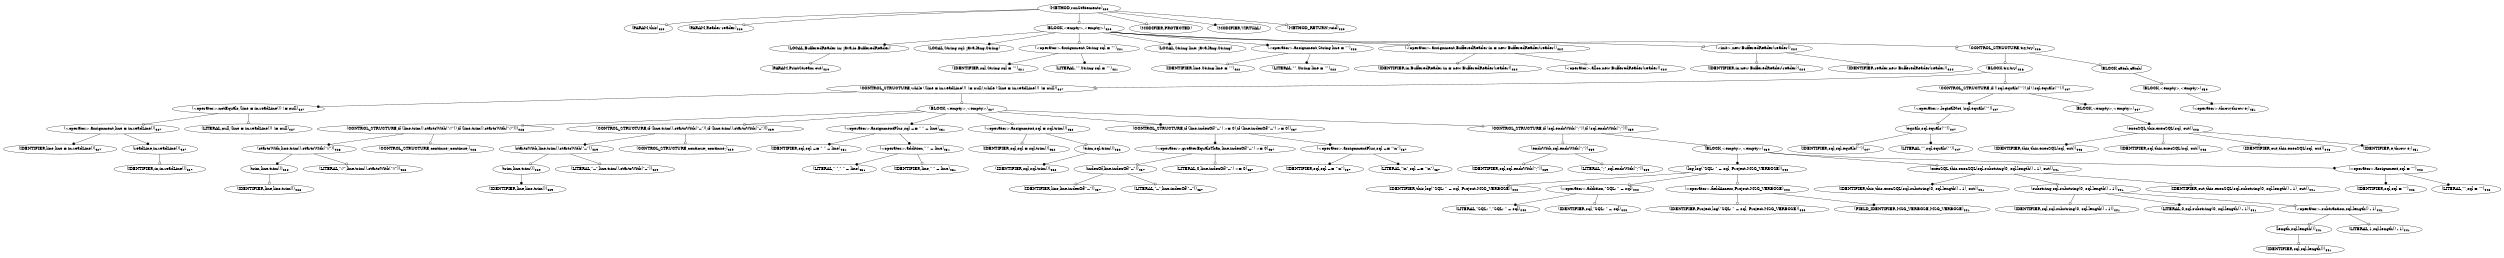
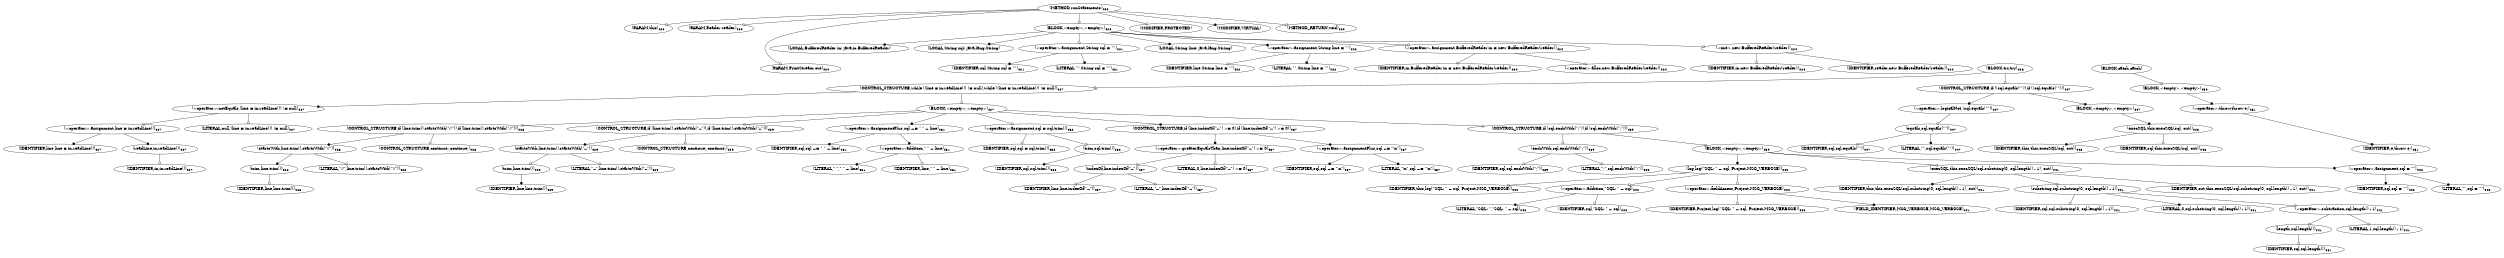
(2005, 49) -> none
(821, 58) -> (889, 20)
(2282, 138) -> (2307, 129)
(2287, 149) -> none
